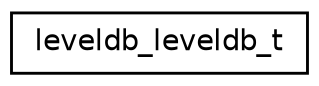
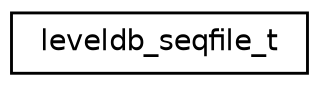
(159, 43) -> (159, 43)
